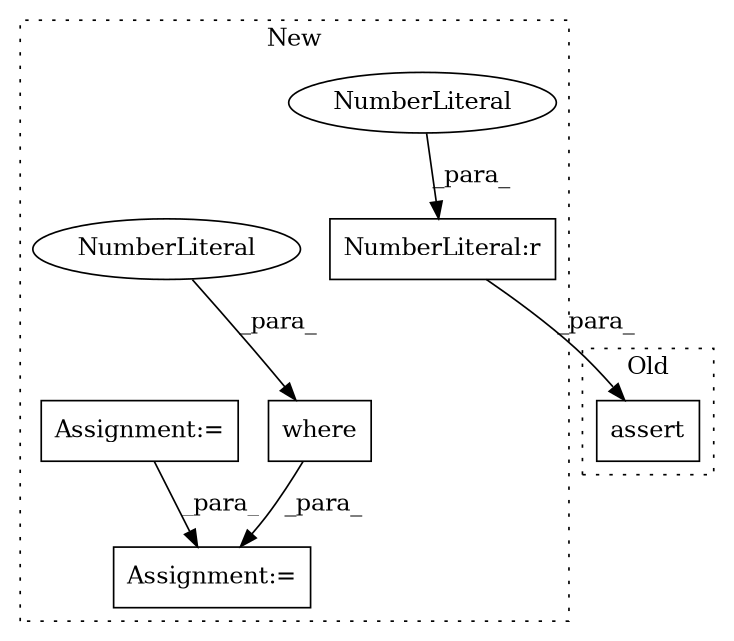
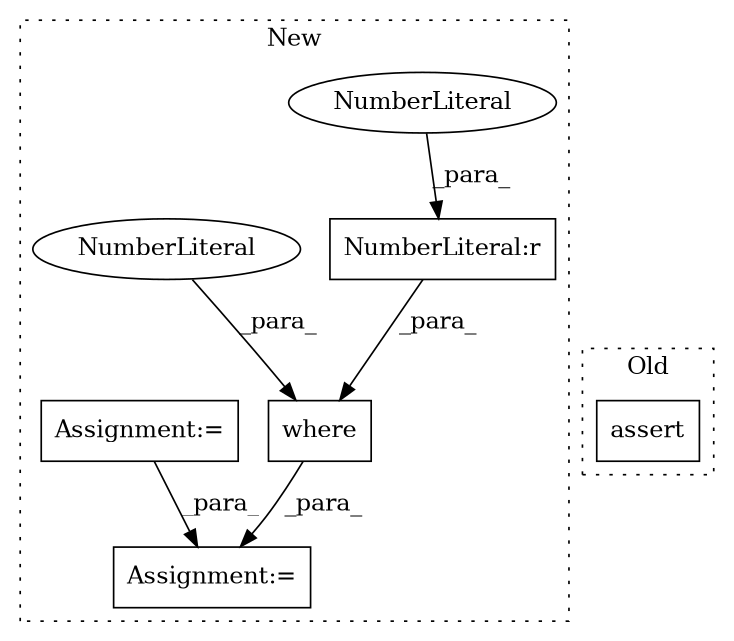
(553, 329) -> (386, 333)
